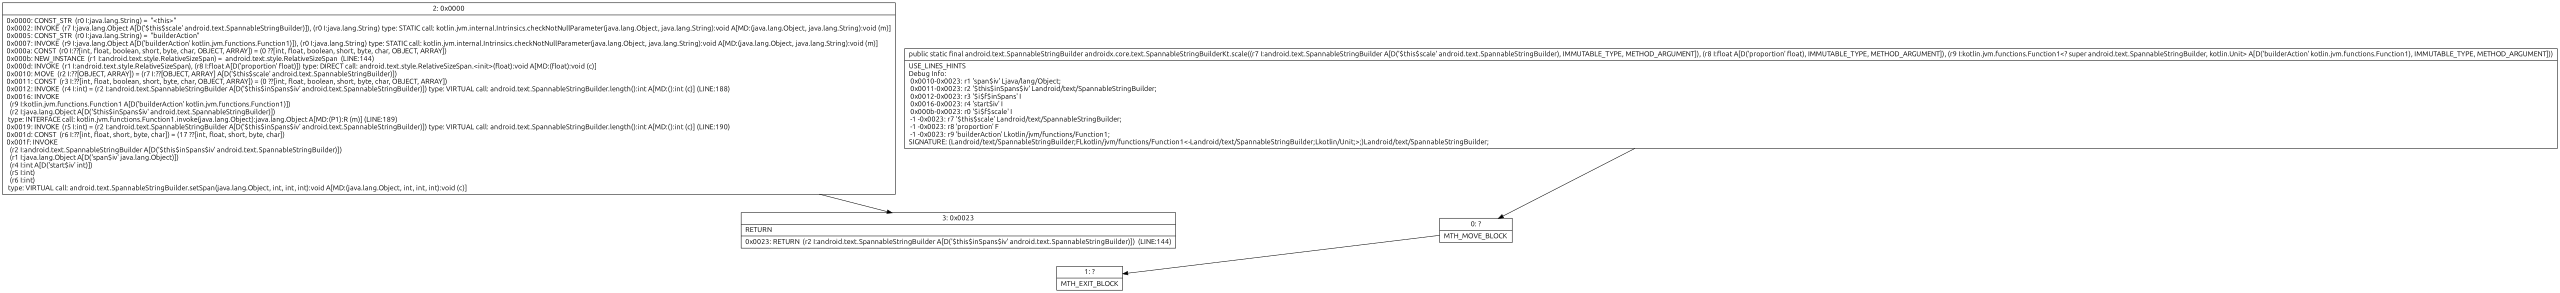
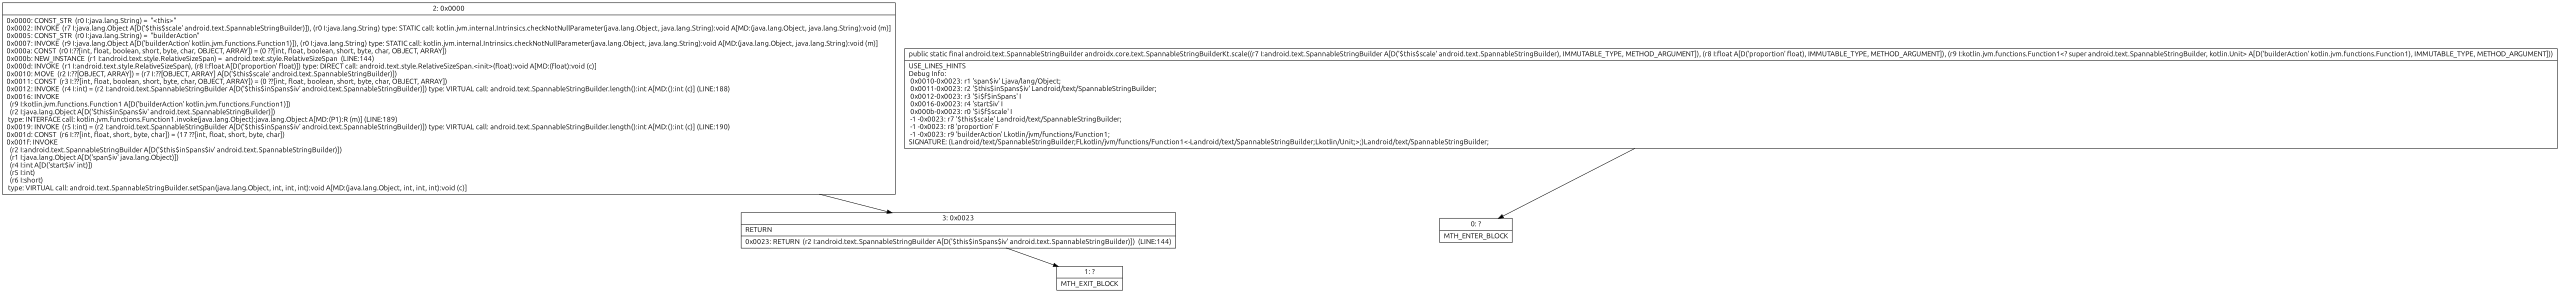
(21, 180) -> (25, 180)
(1475, 236) -> (1476, 236)
(1284, 254) -> (1030, 256)
